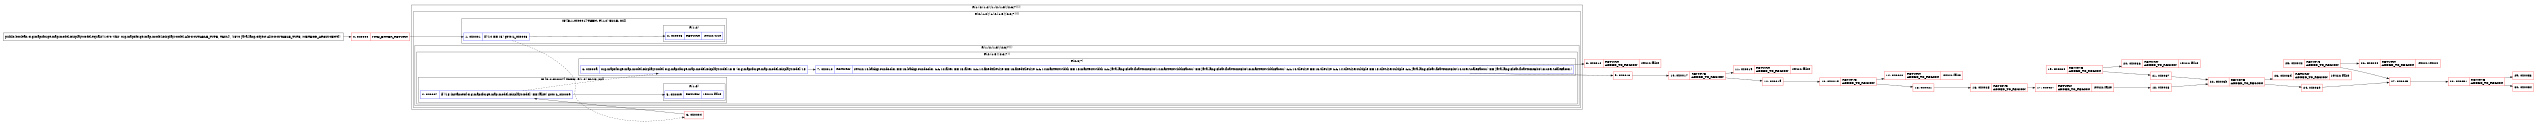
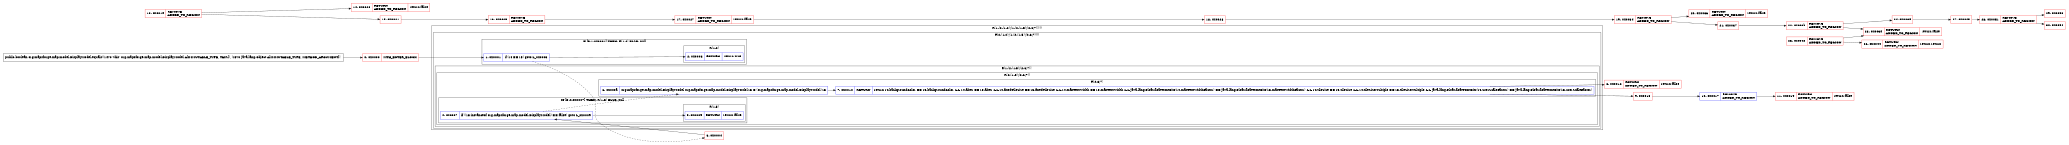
(390, 37) -> (400, 57)
(2364, 72) -> (1852, 37)
(1697, 76) -> (1728, 96)
(1773, 82) -> none
(2189, 86) -> (1419, 20)
